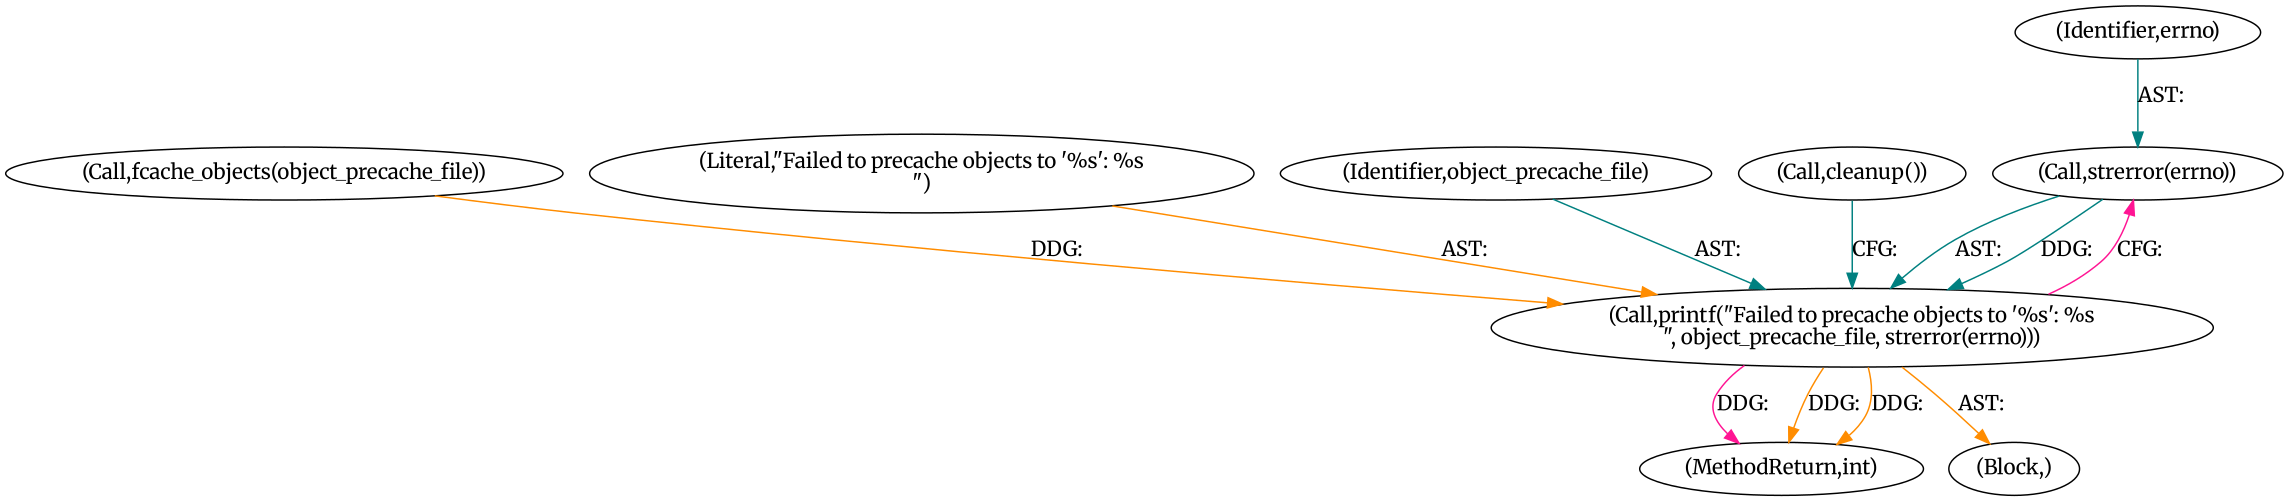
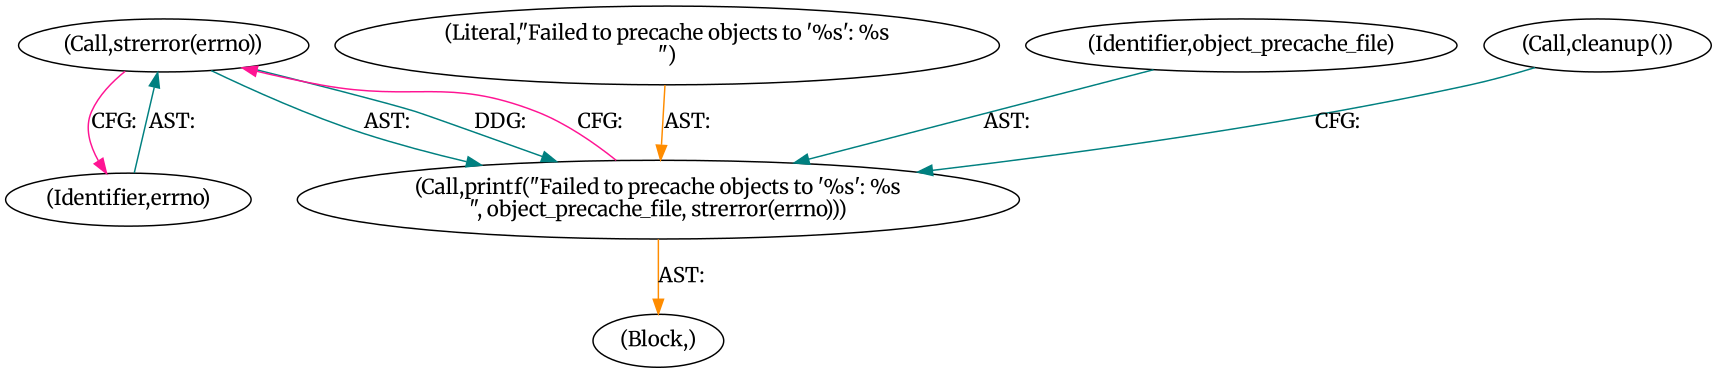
none -> (92, 111)
(284, 174) -> none
(1782, 469) -> none
